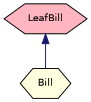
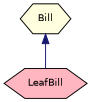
(46, 56) -> (46, 56)
